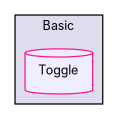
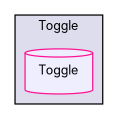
(59, 27) -> (59, 27)
